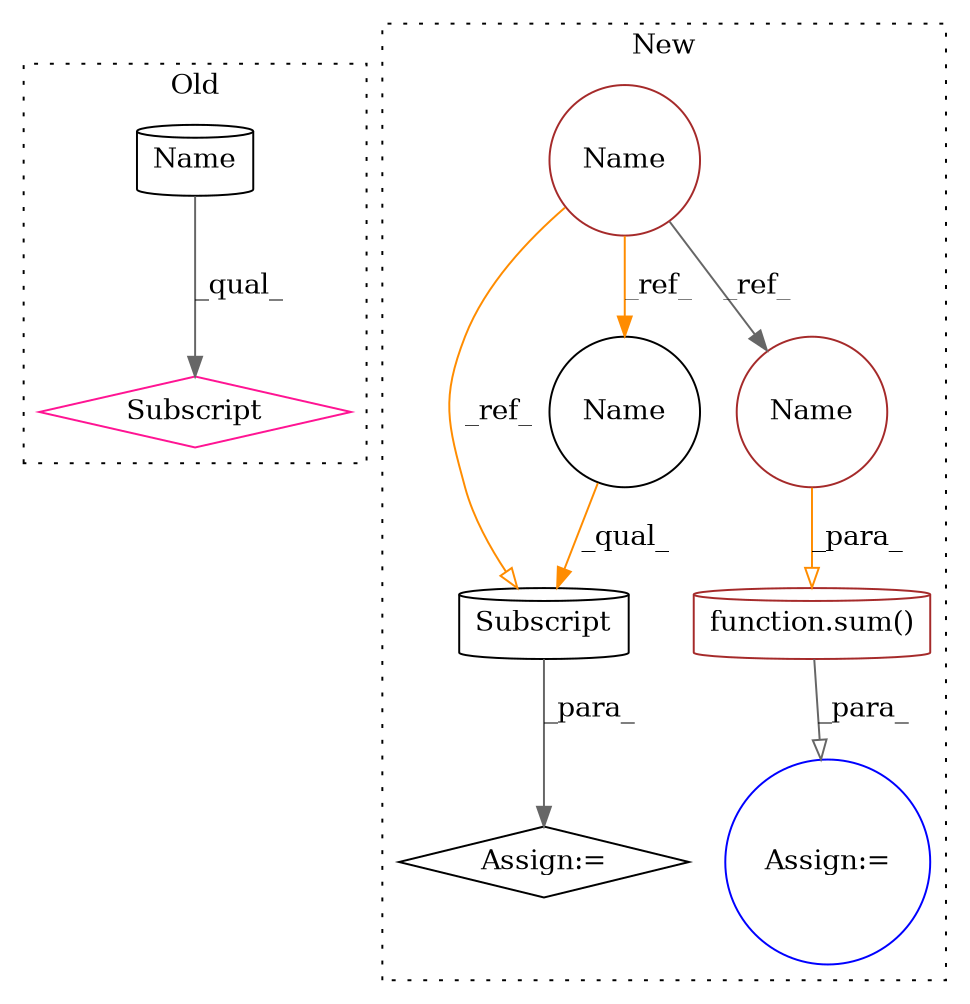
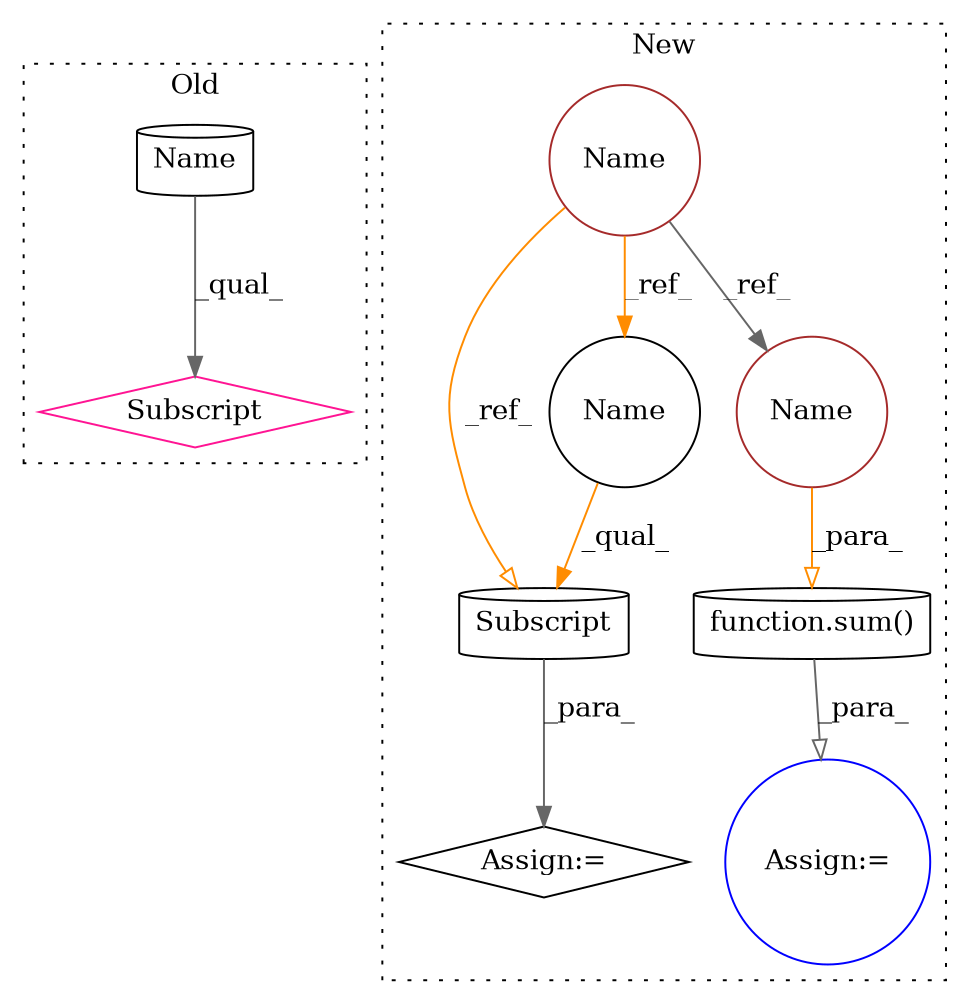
(812, 624) -> (812, 624)
